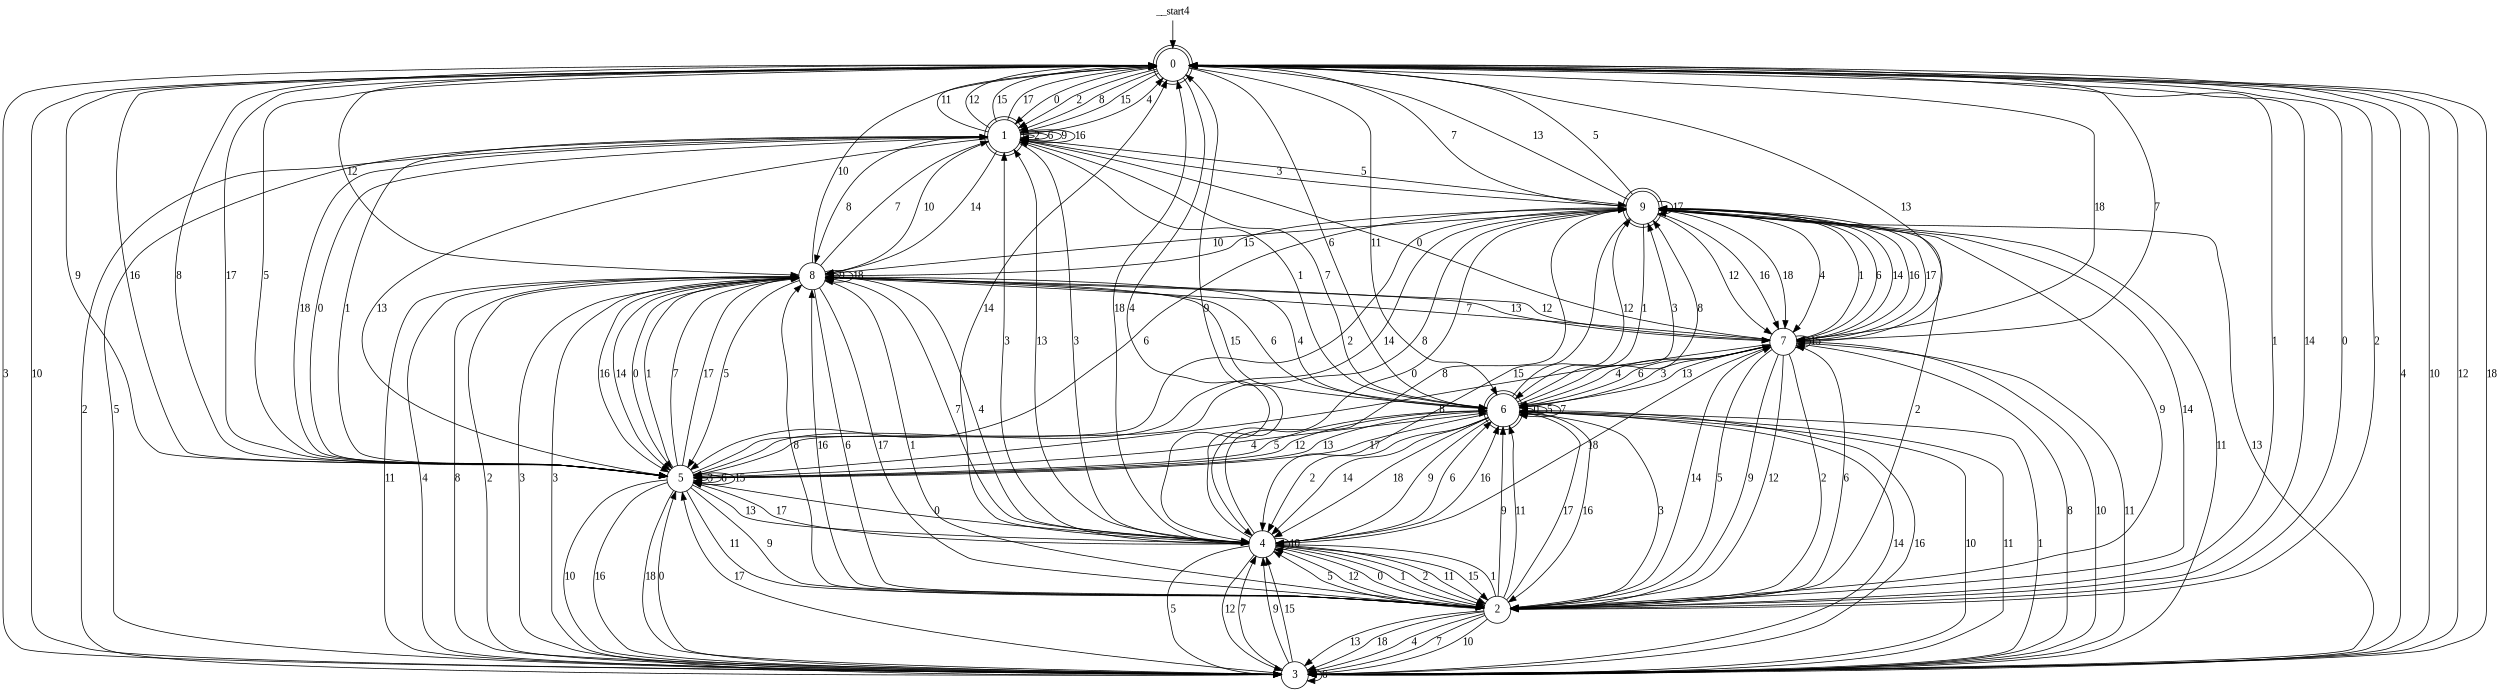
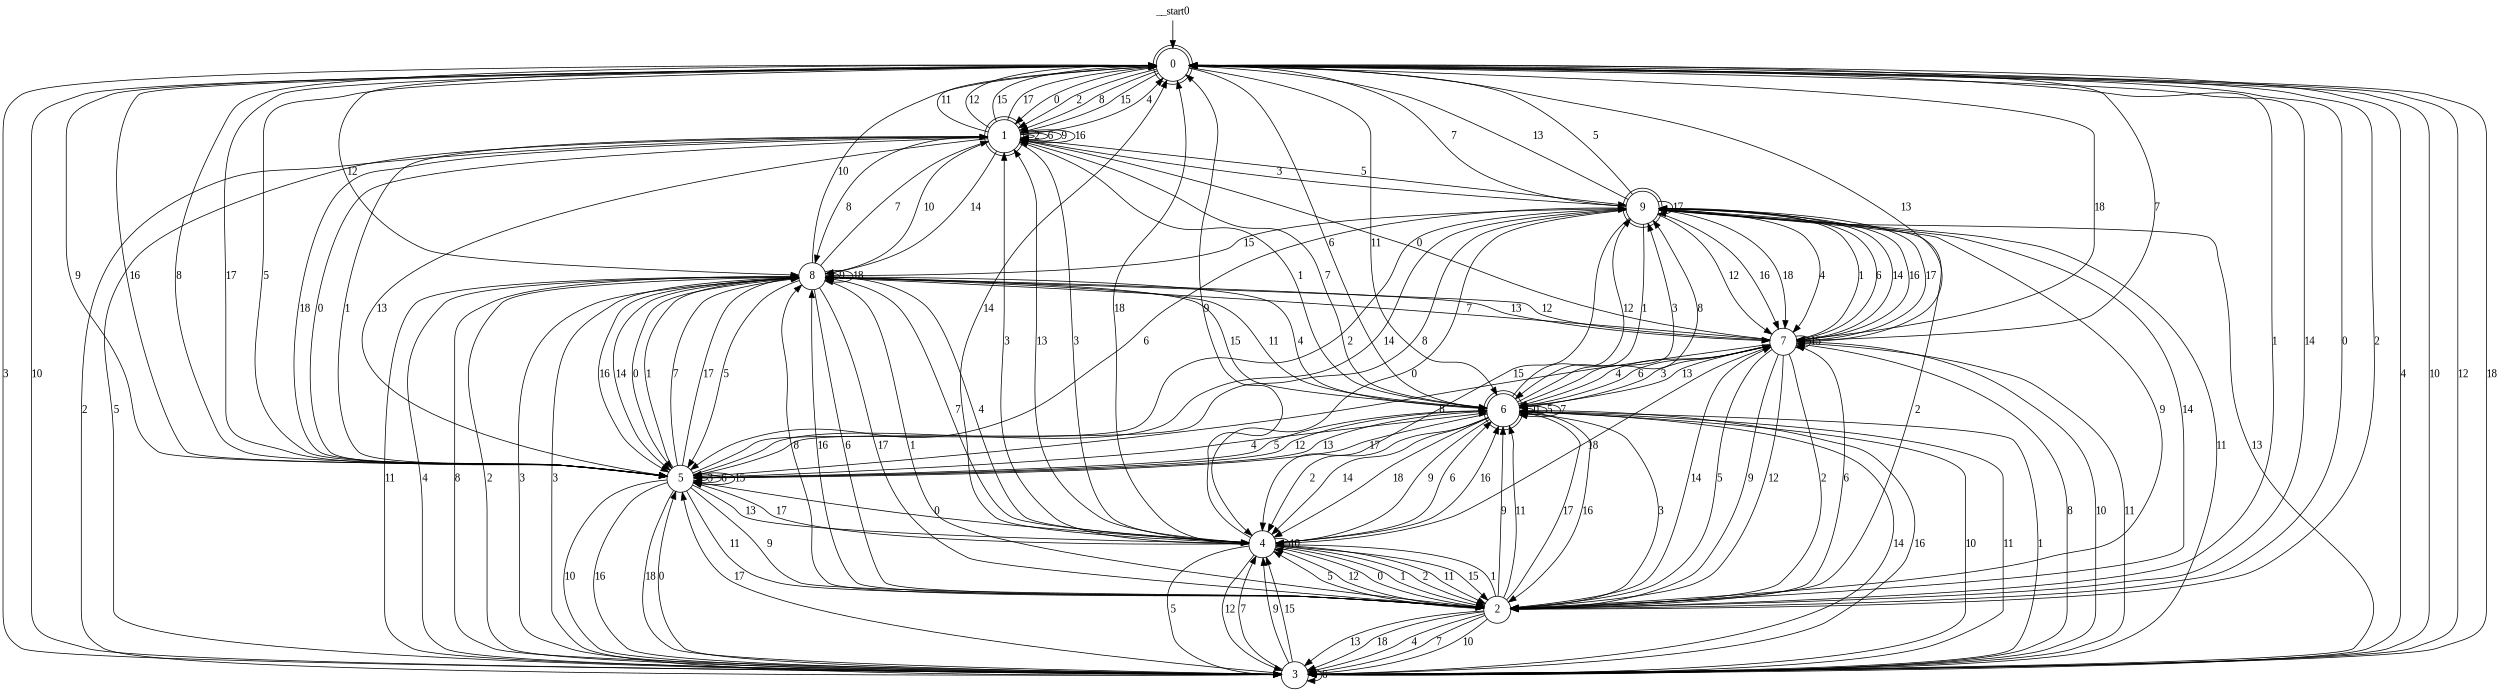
(1173, 12) -> (1173, 12)
(1229, 237) -> none
(1274, 342) -> (1274, 342)
(1431, 376) -> none
(1190, 379) -> none
